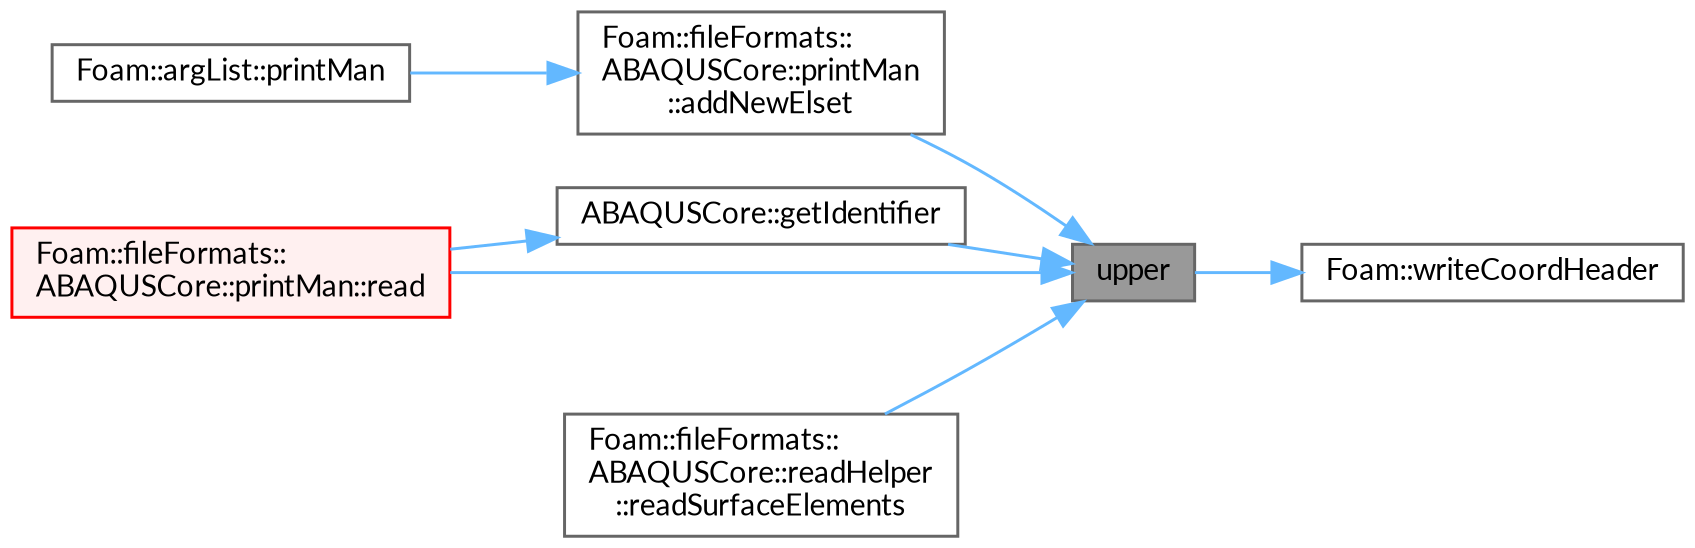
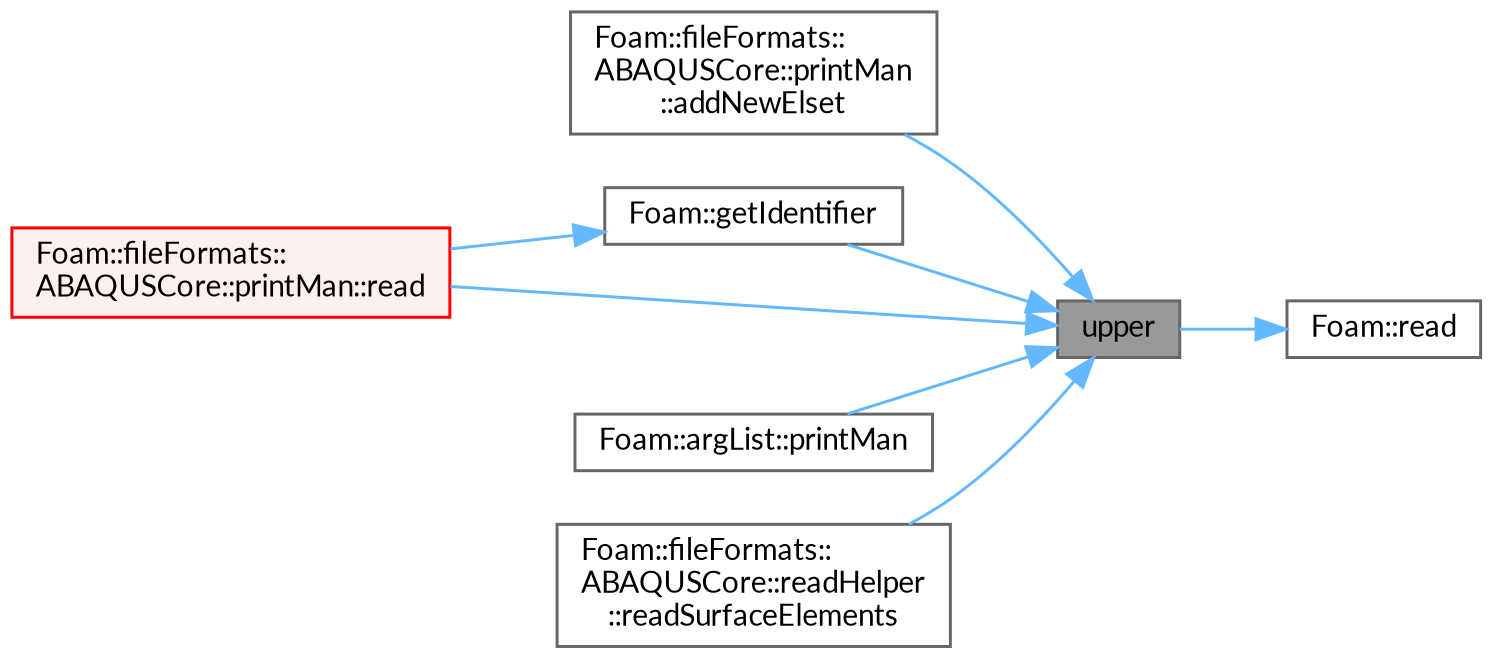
(478, 73) -> (938, 385)
(761, 216) -> (754, 216)
(1493, 273) -> (1384, 329)
